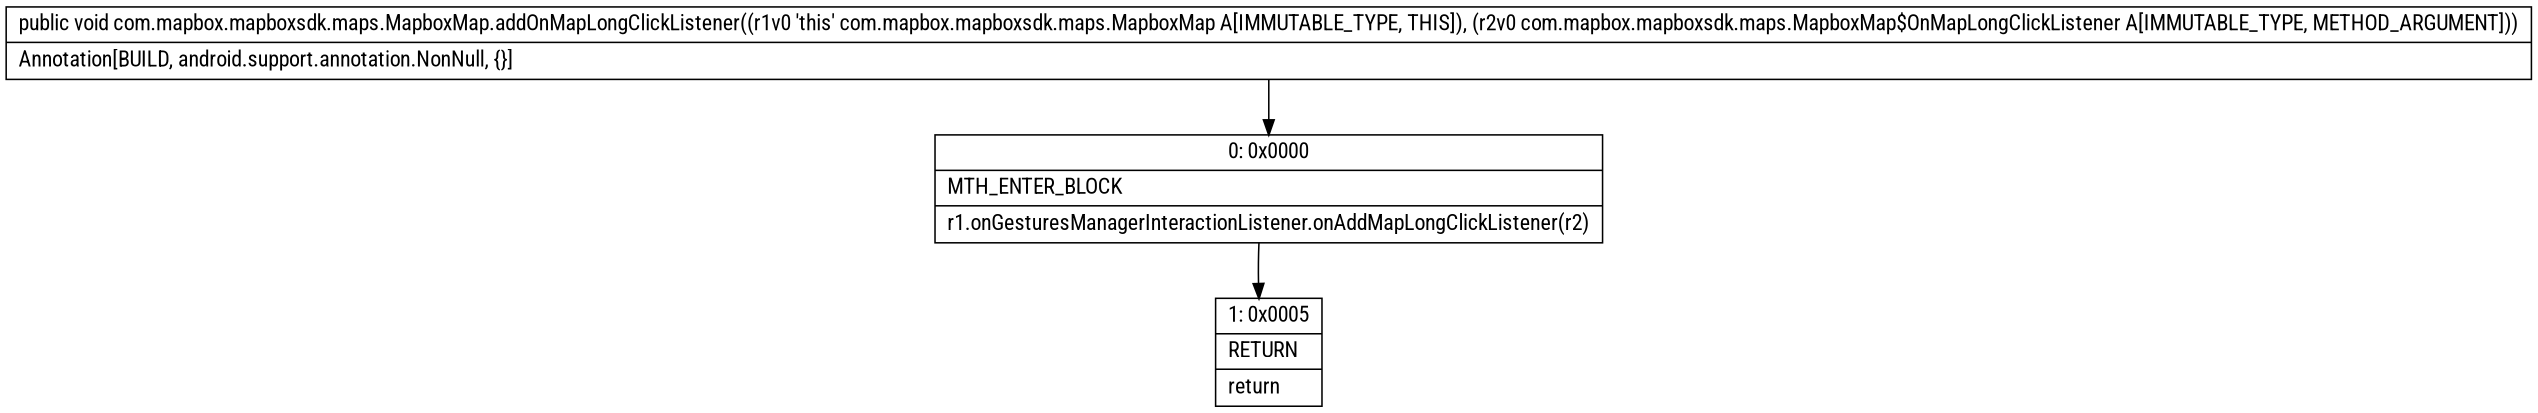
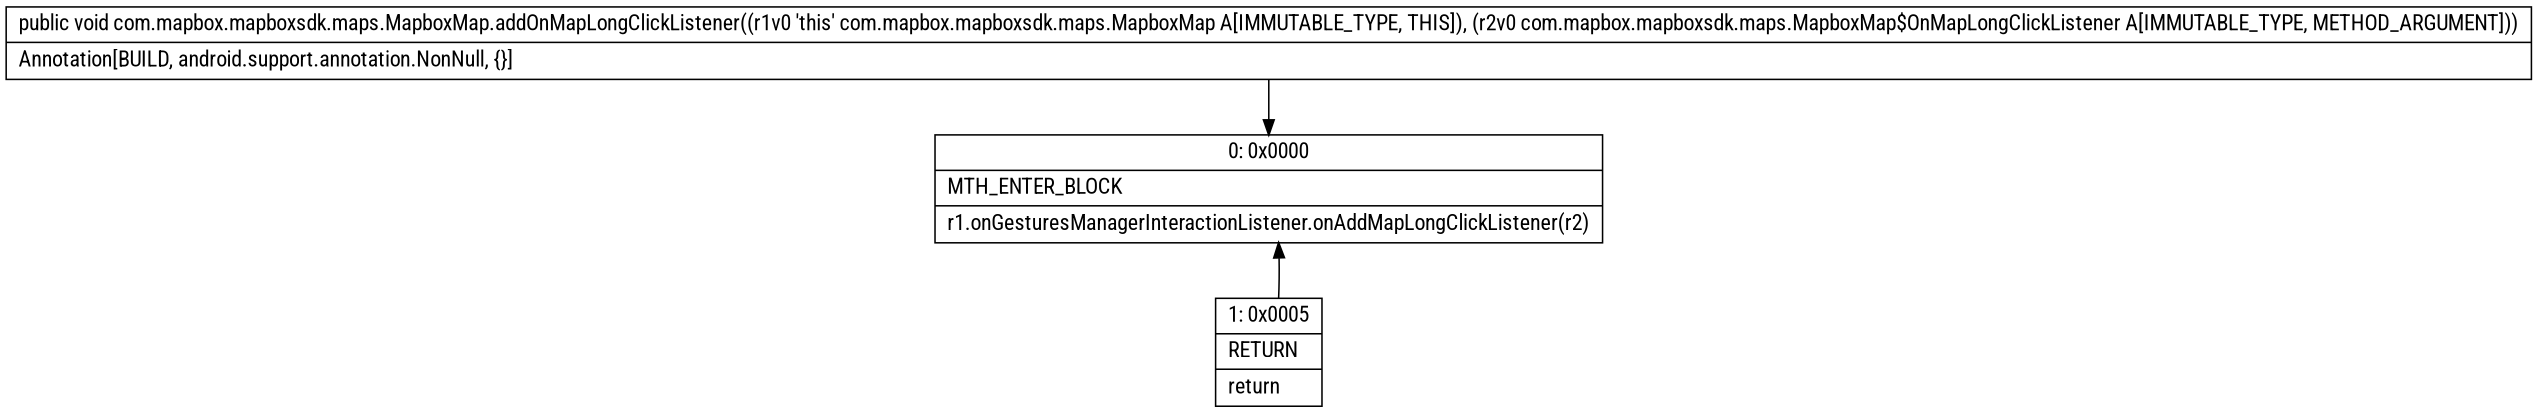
(1258, 263) -> (1279, 279)
